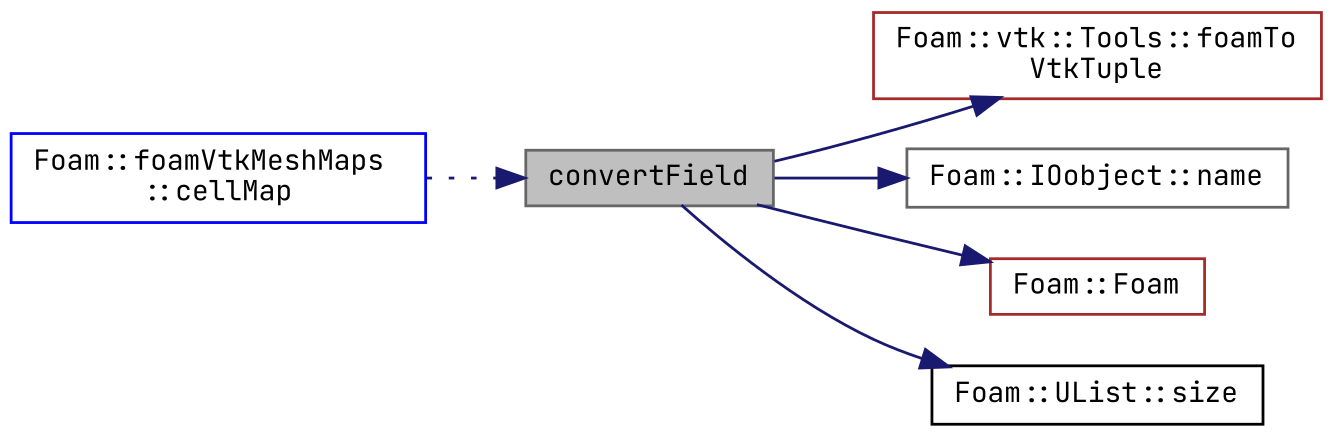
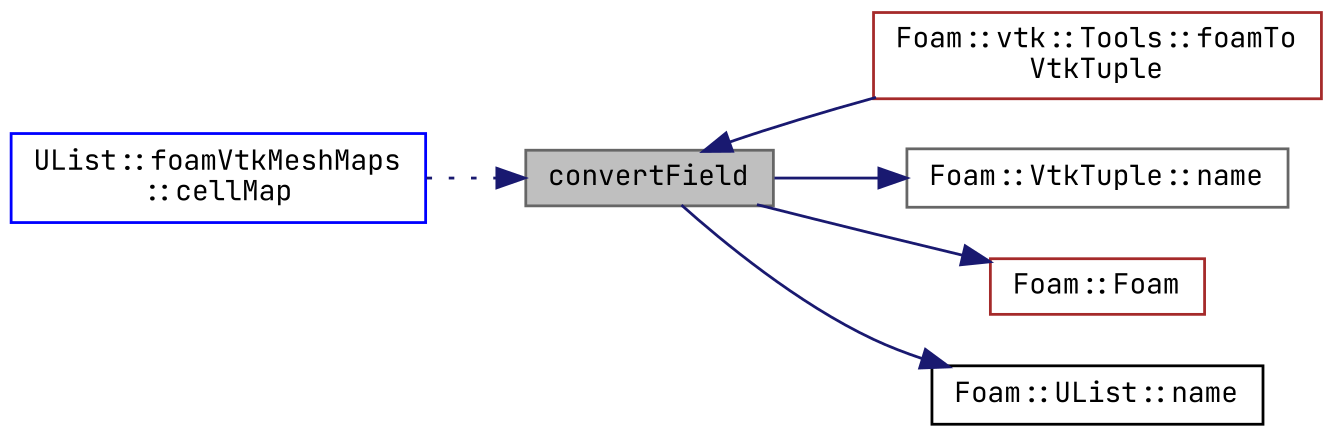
(875, 135) -> (802, 119)
(218, 178) -> (218, 178)
(1097, 178) -> (1097, 178)
(1097, 395) -> (1097, 395)
